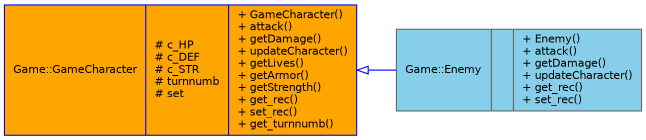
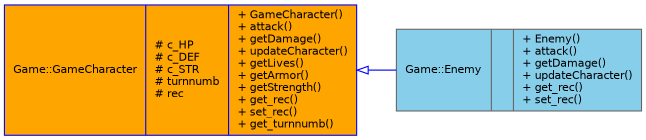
(169, 94) -> (169, 94)
